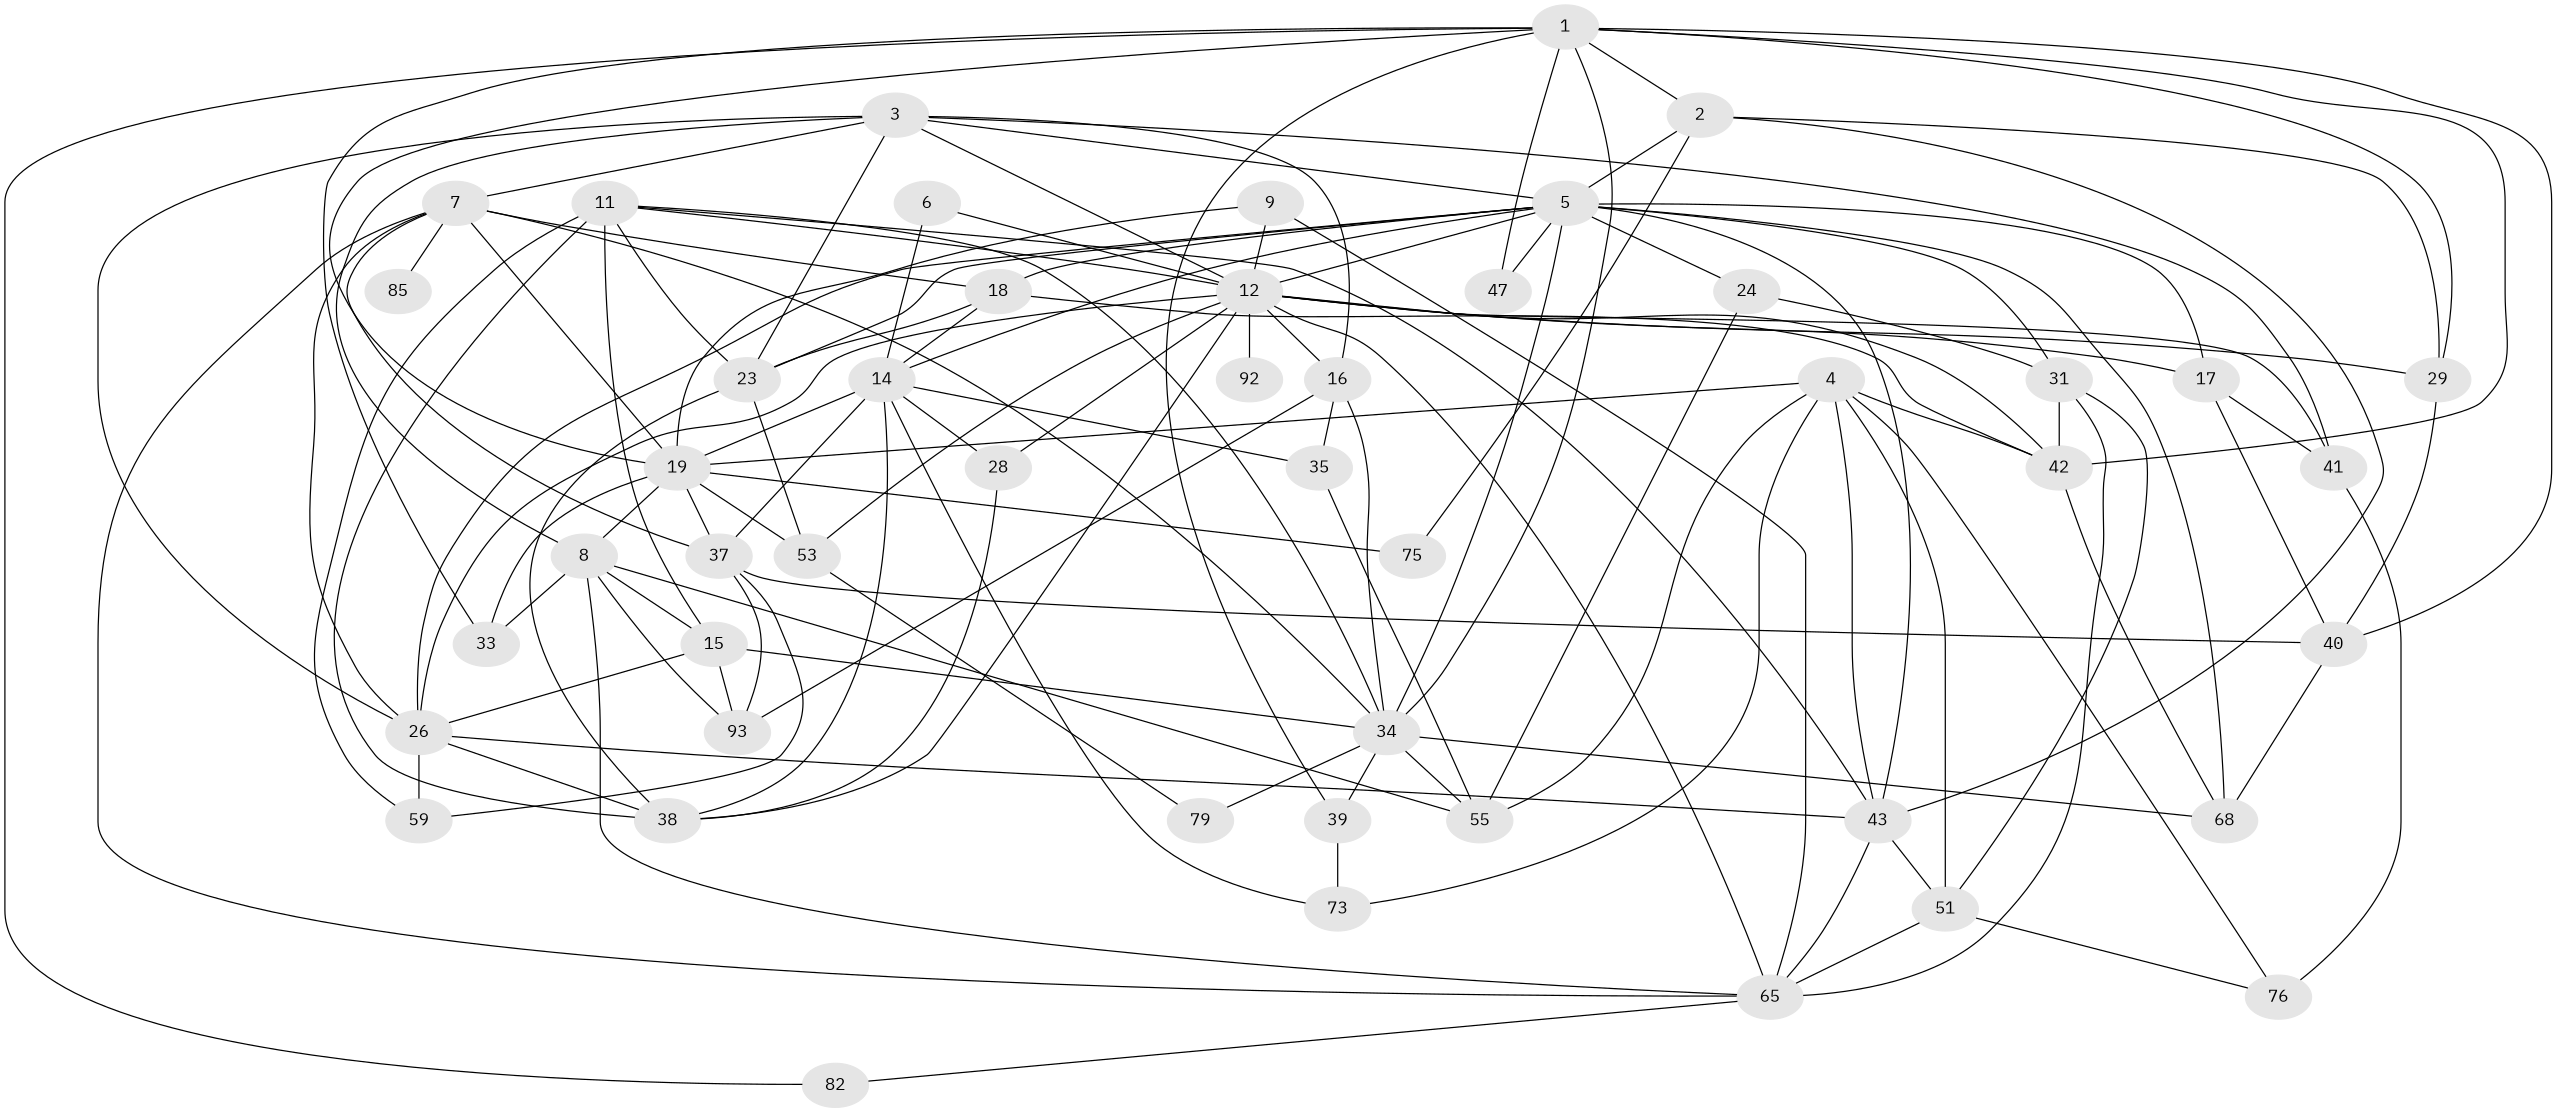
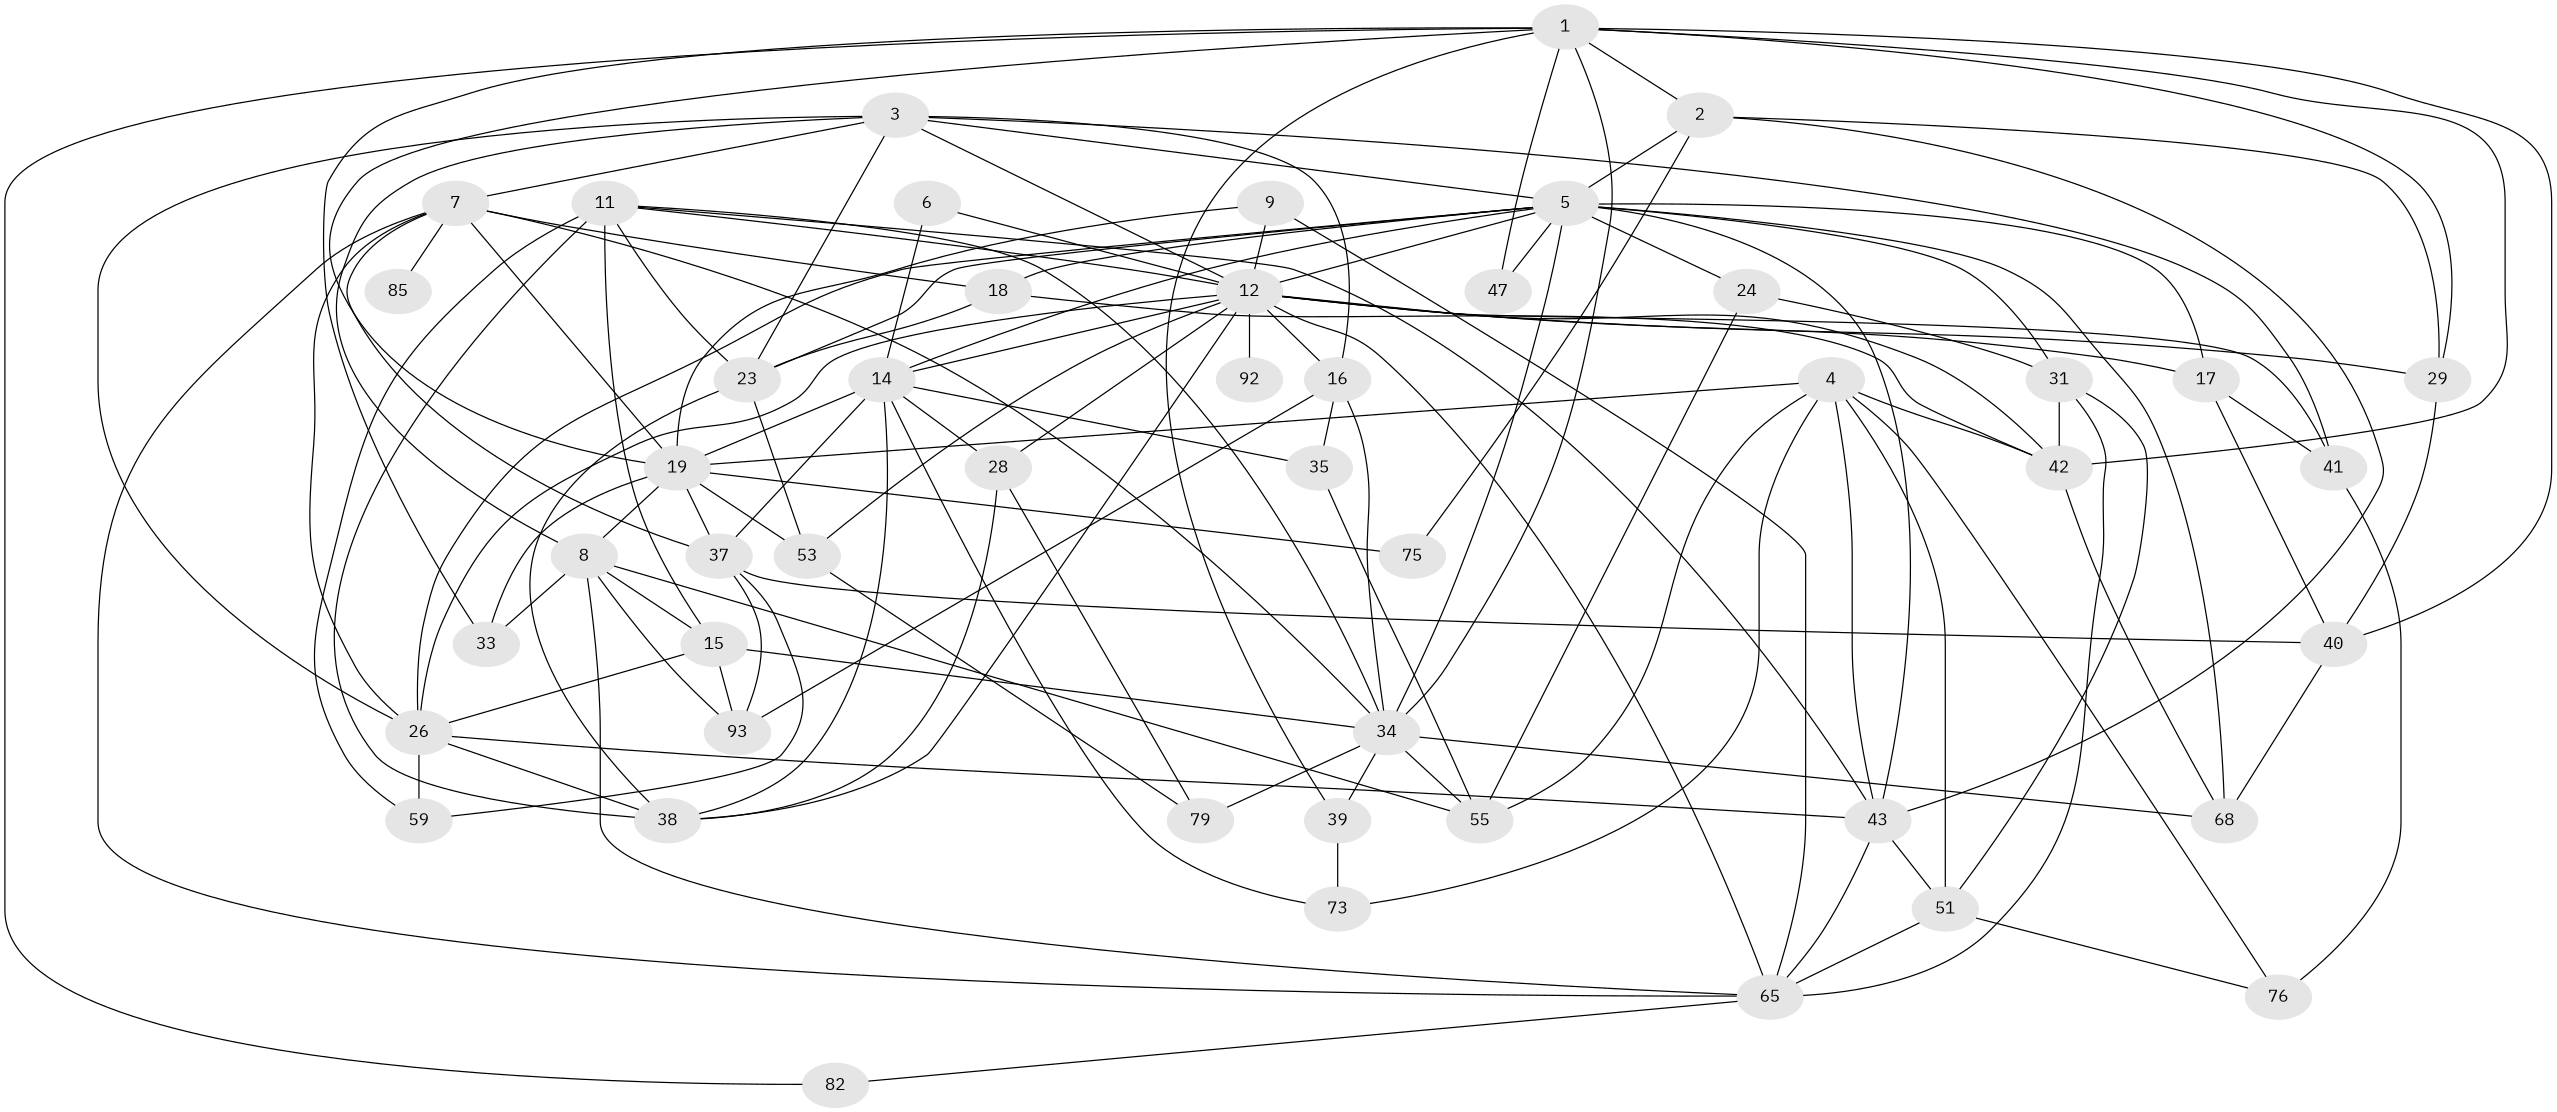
(937, 338) -> (1066, 336)
none -> (1100, 644)
